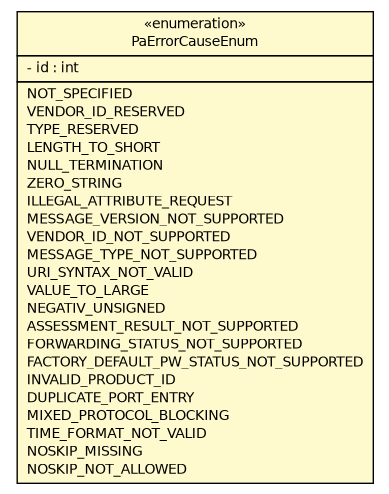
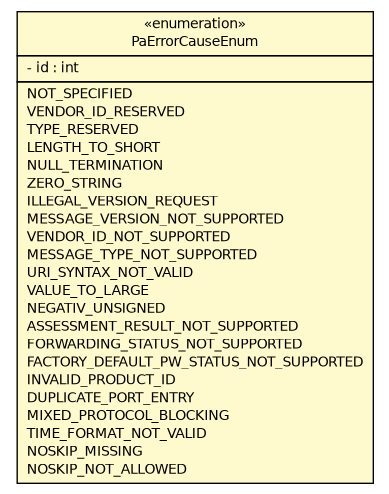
(130, 201) -> (122, 201)
